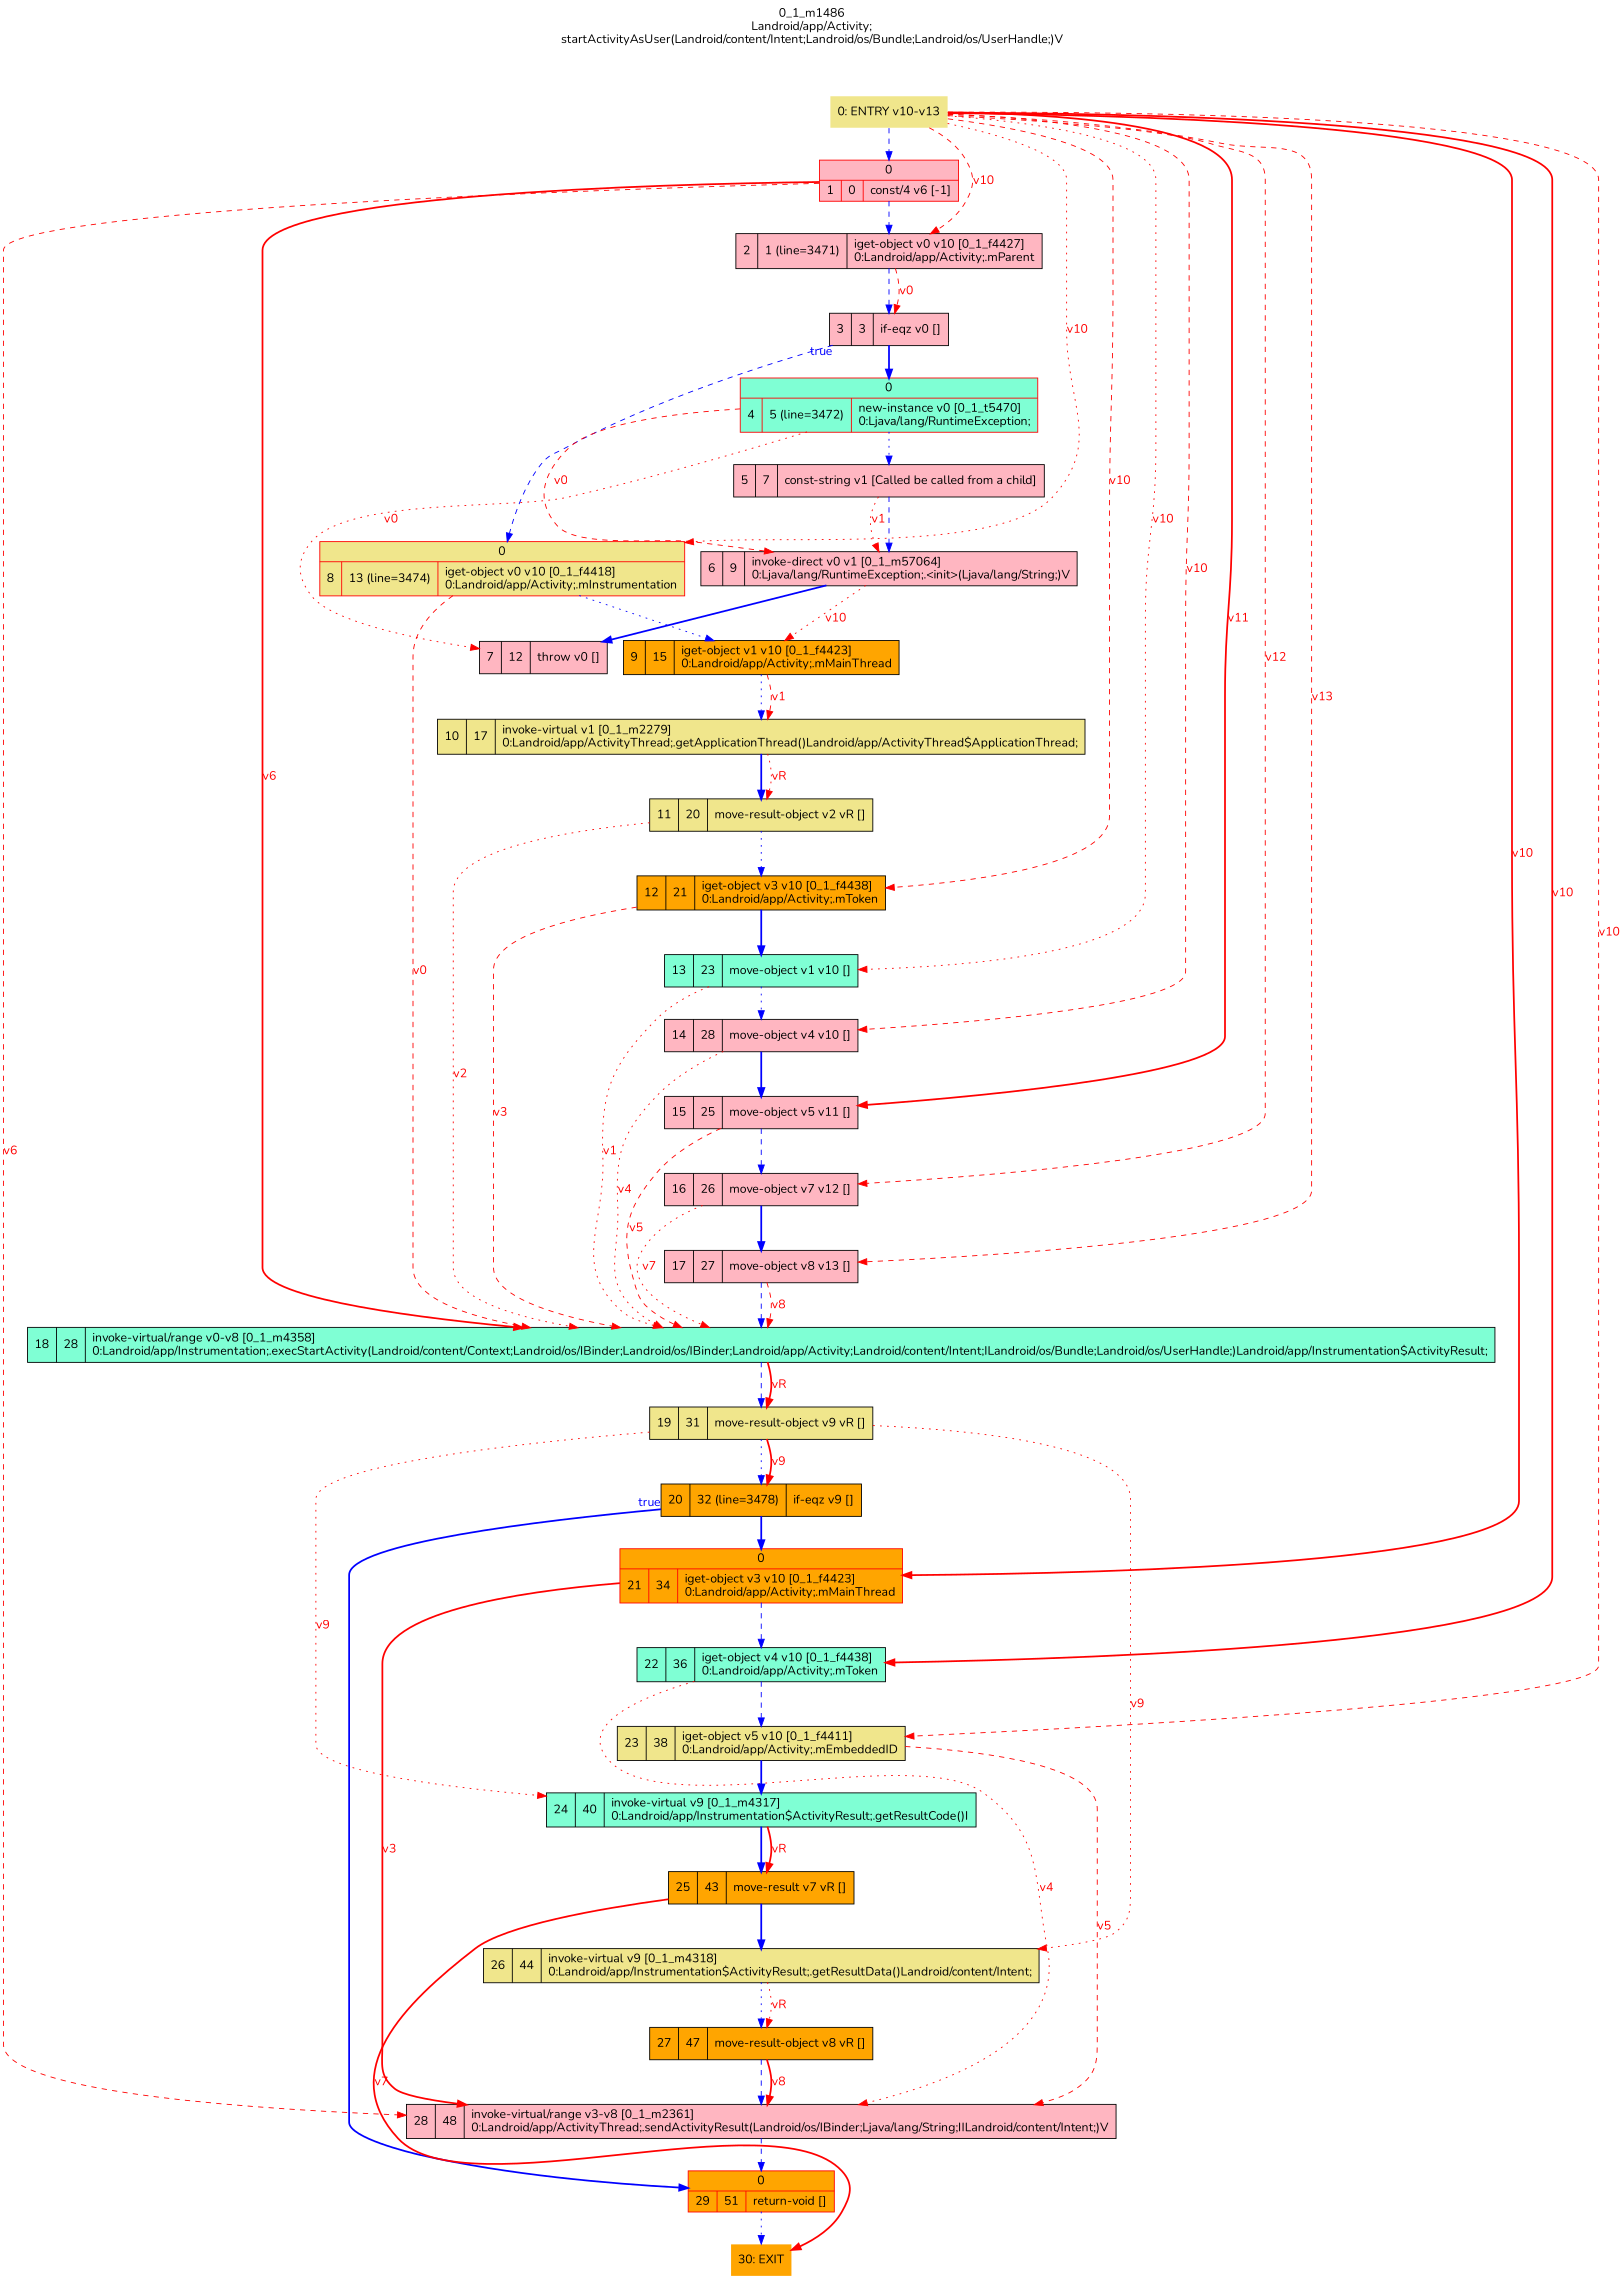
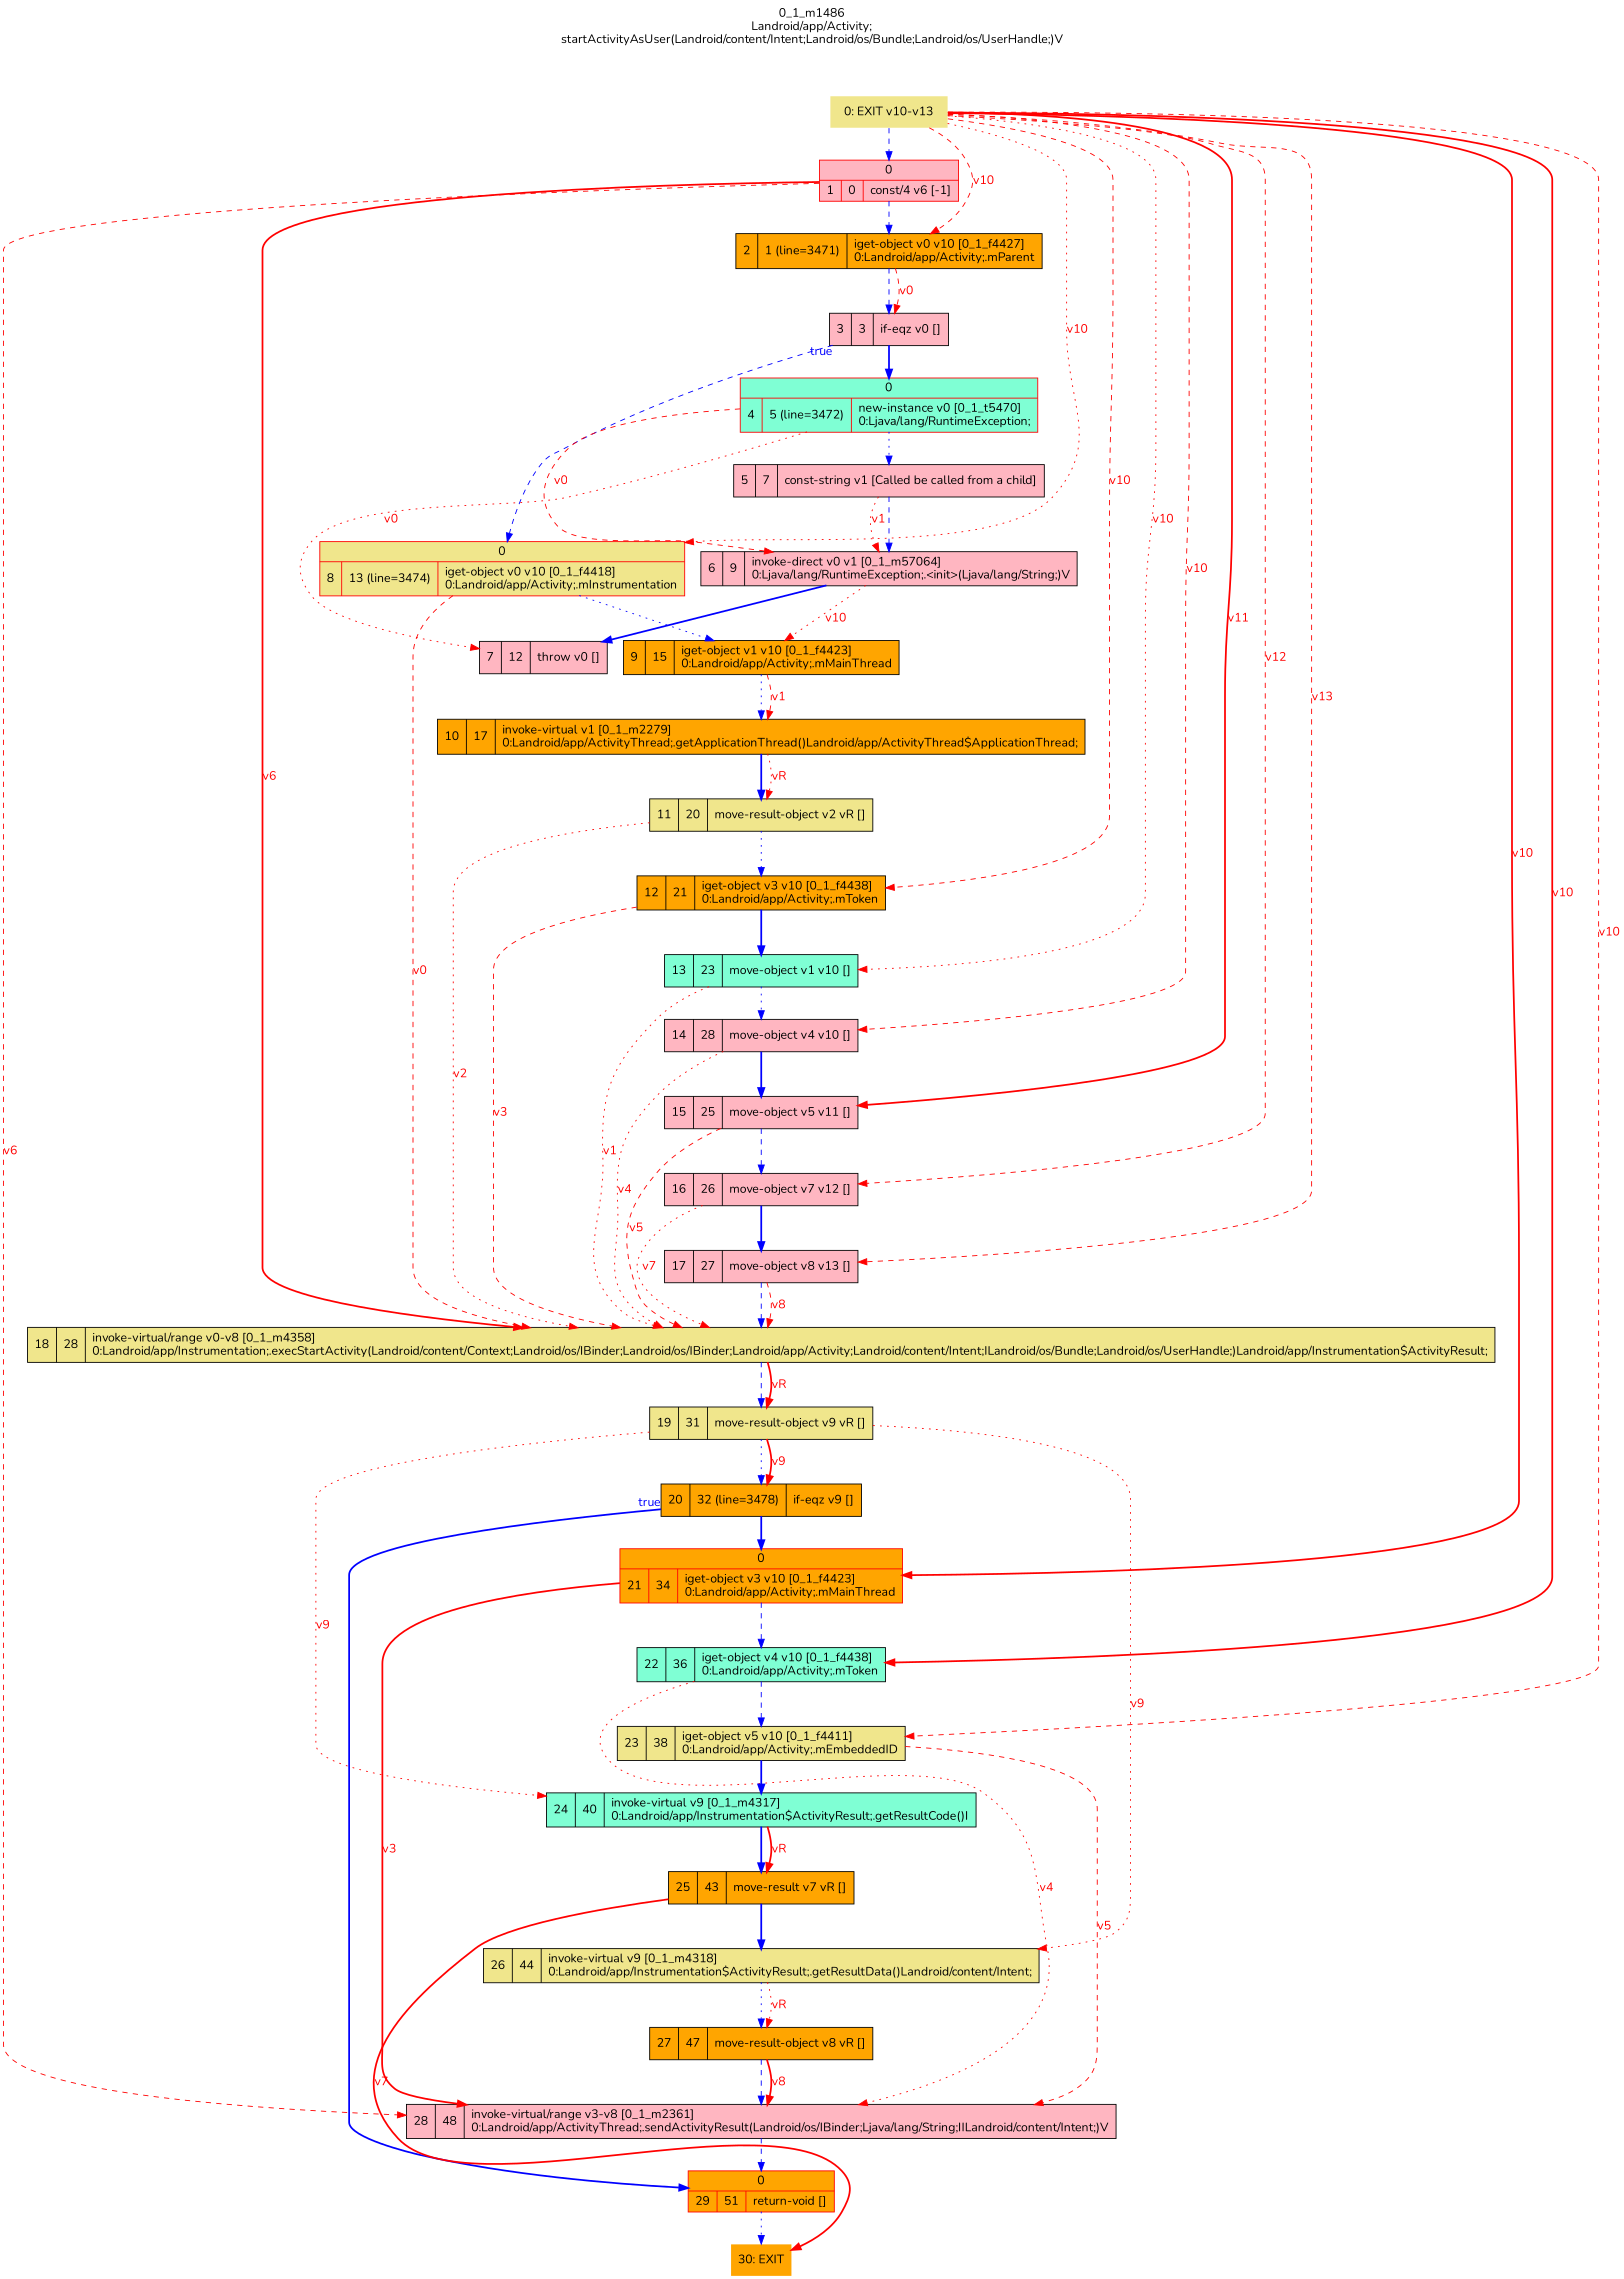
(889, 112) -> (889, 112)
(889, 251) -> (889, 251)
(761, 737) -> (761, 737)
(761, 1345) -> (761, 1345)
